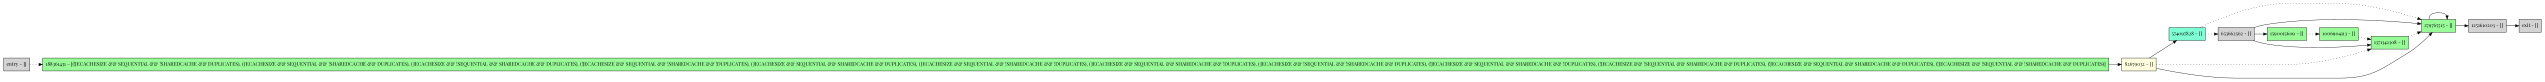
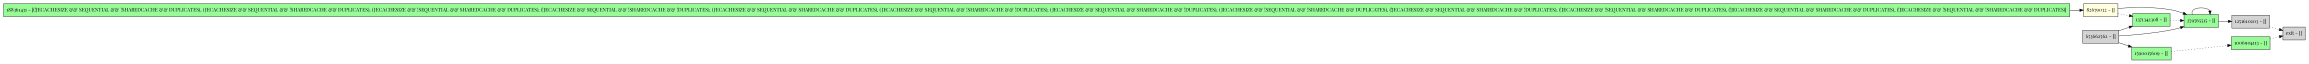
(2511, 26) -> (2274, 28)
(2187, 34) -> none
(2363, 38) -> (2275, 38)
(17, 64) -> none
